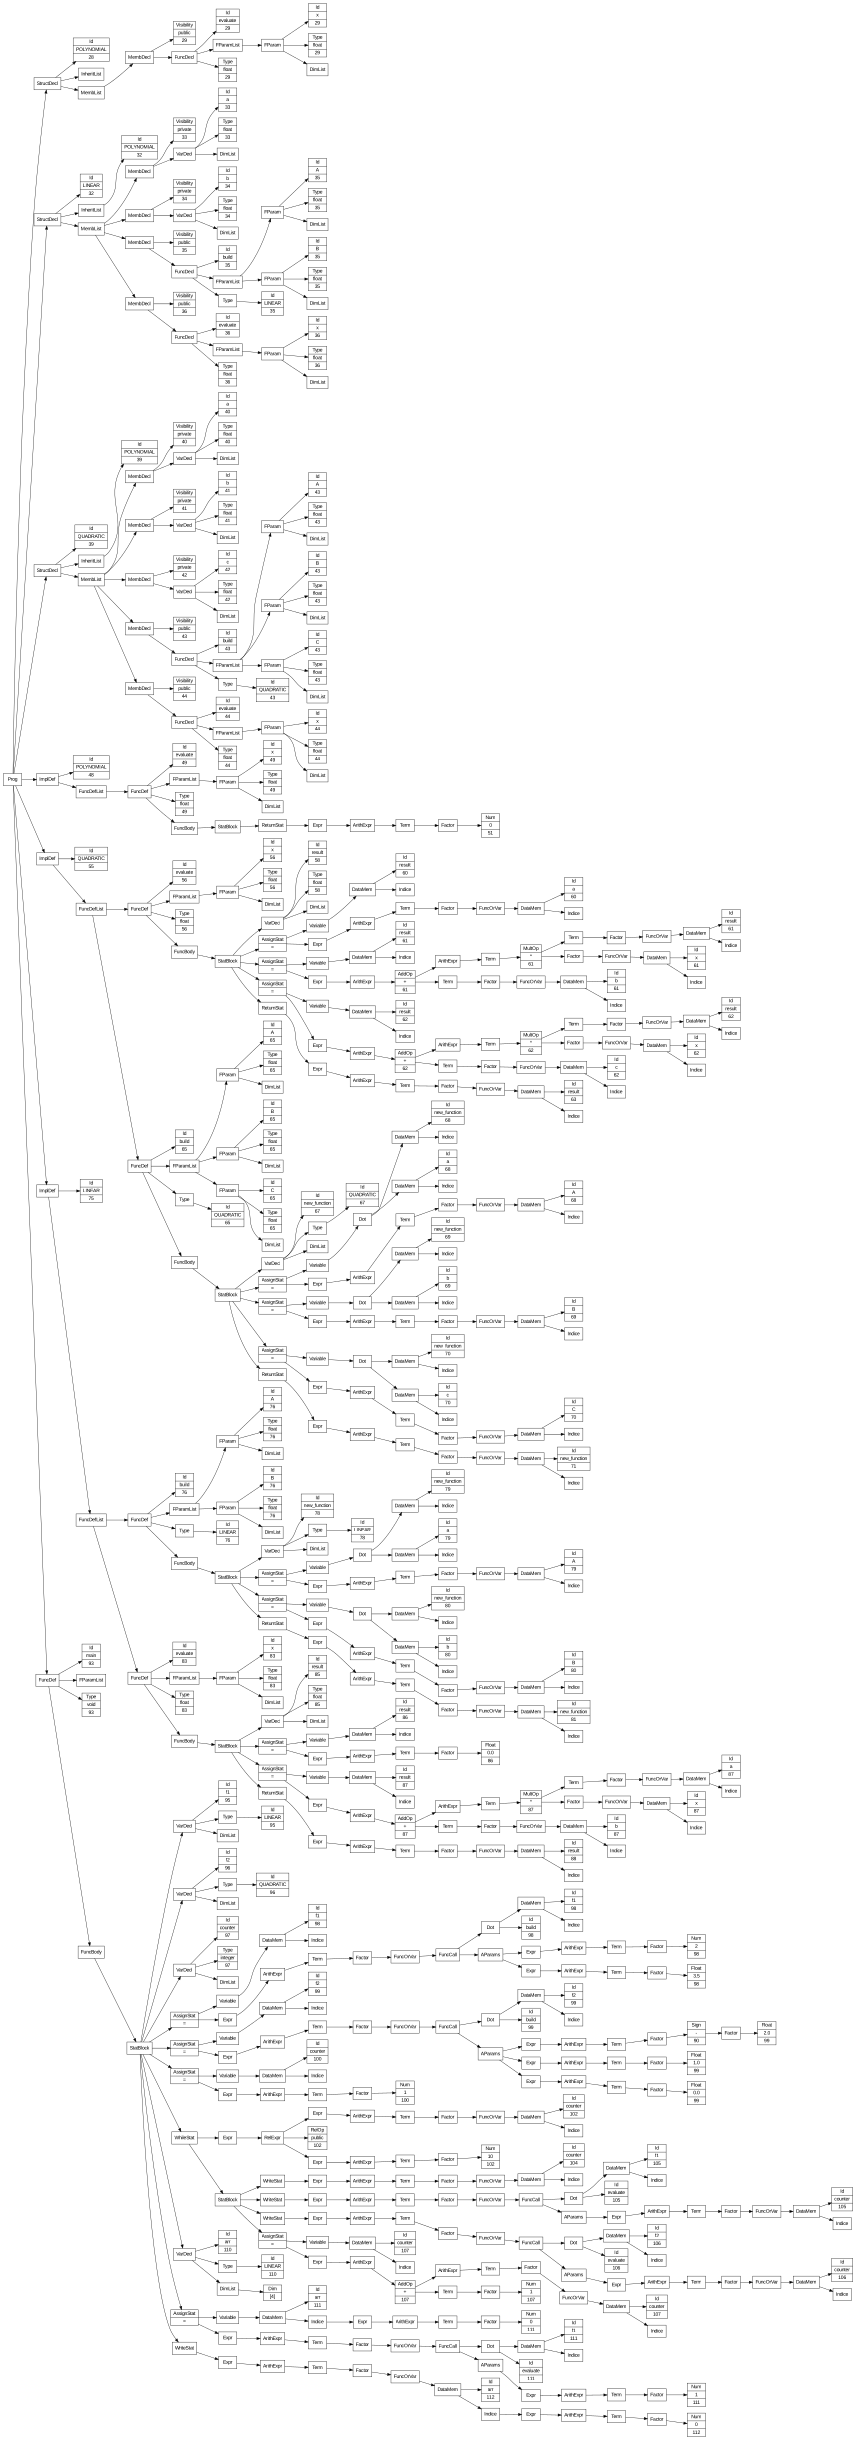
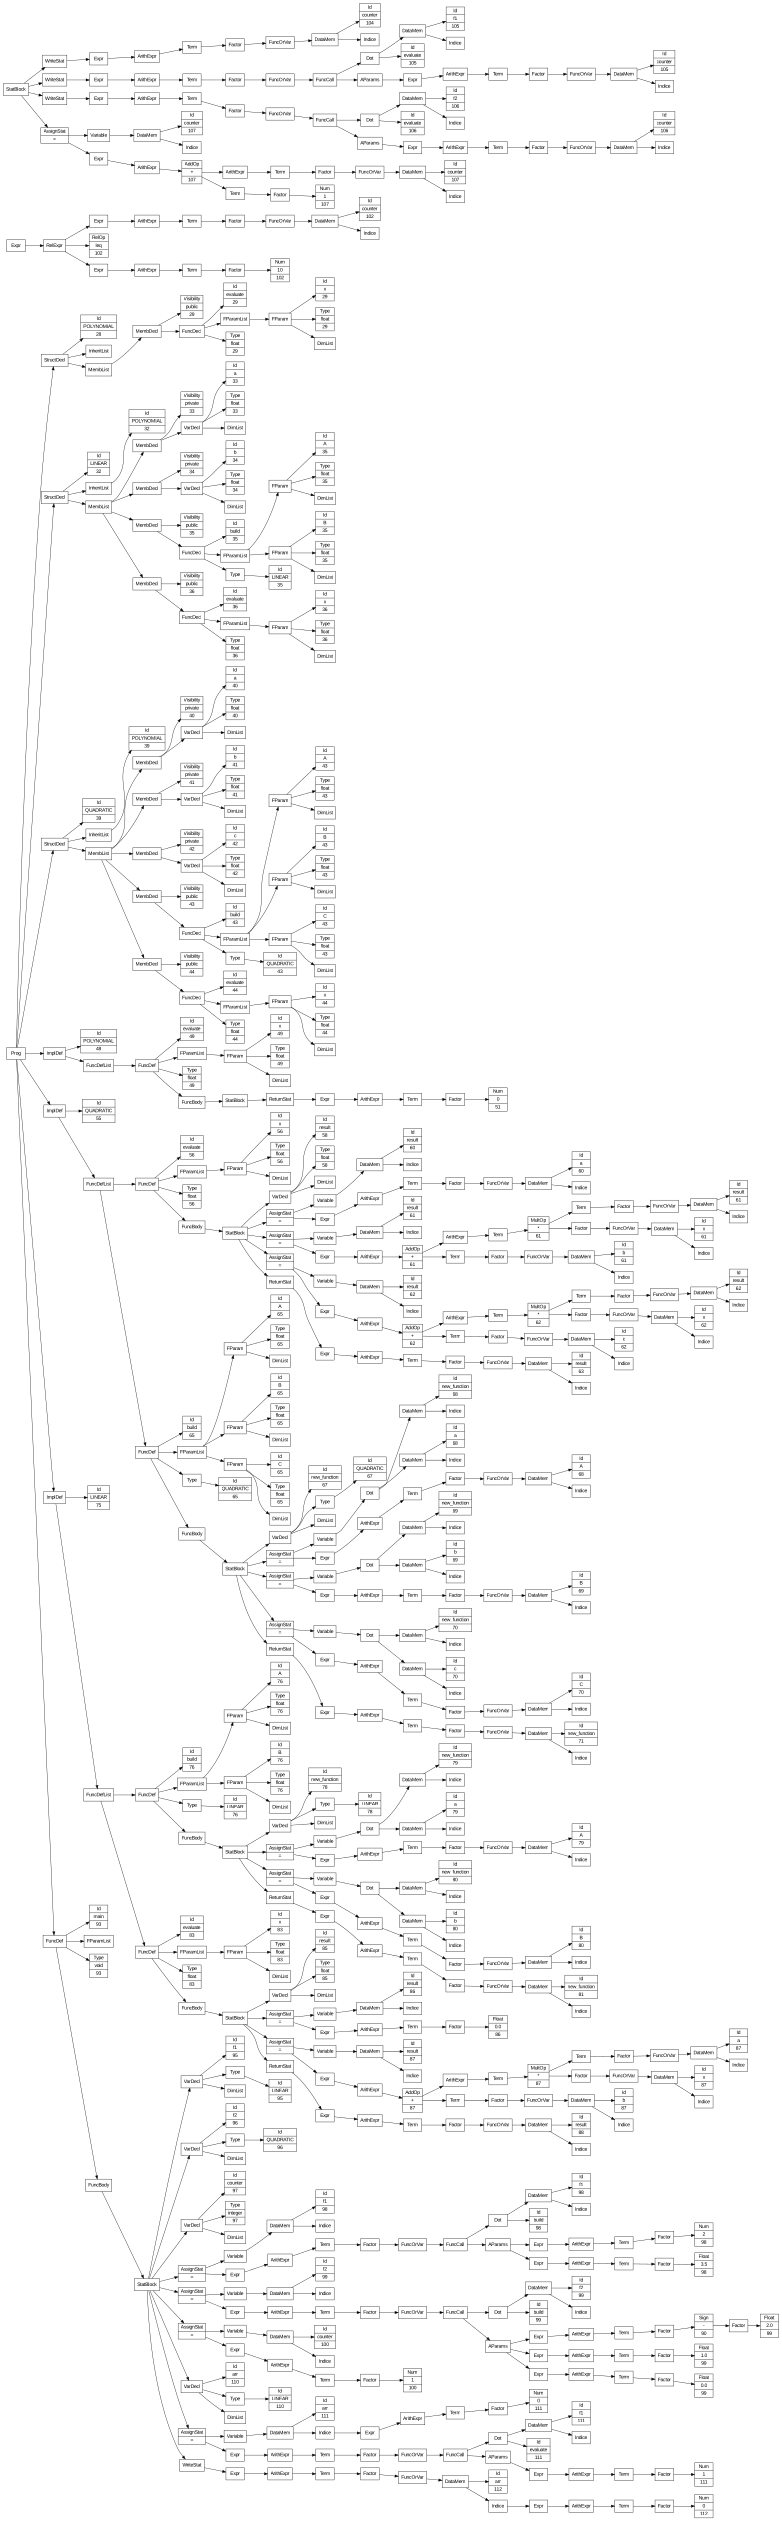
(184, 2138) -> none
(317, 2138) -> (99, 246)
(273, 2293) -> none
